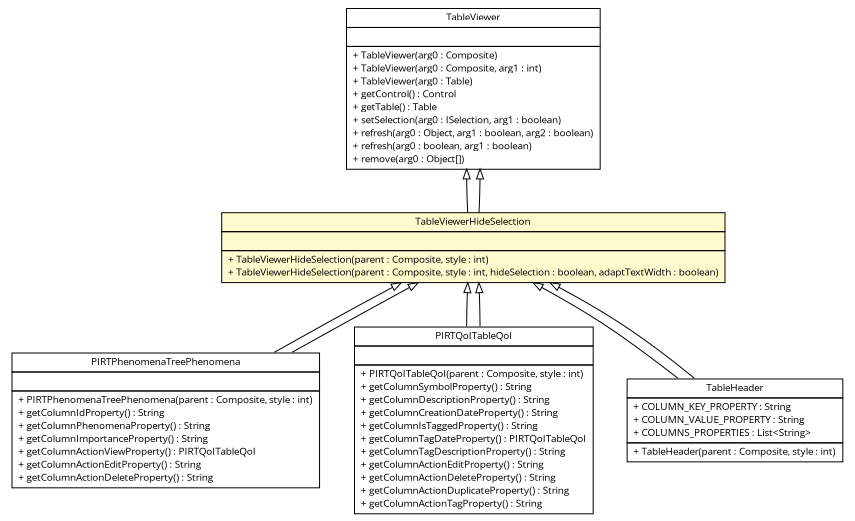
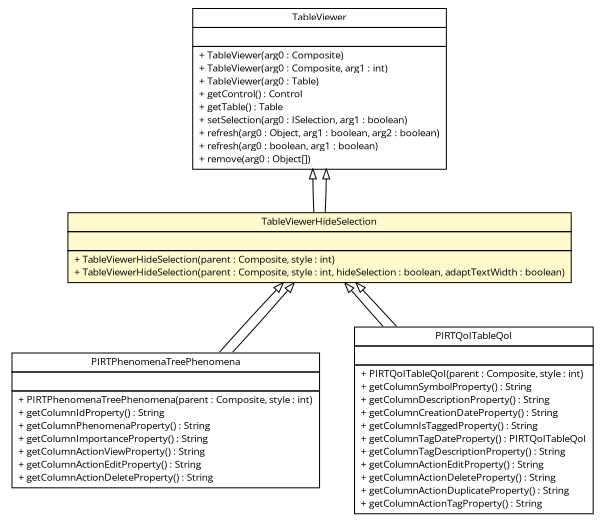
(735, 420) -> none
(137, 452) -> (112, 452)
